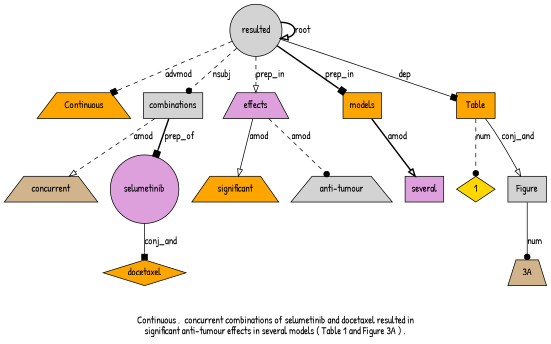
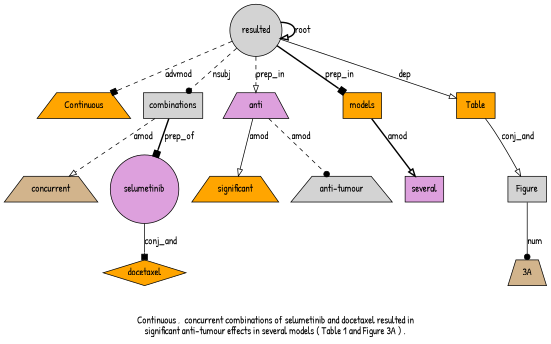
(365, 68) -> (365, 68)
(256, 106) -> (256, 106)
(476, 189) -> none
